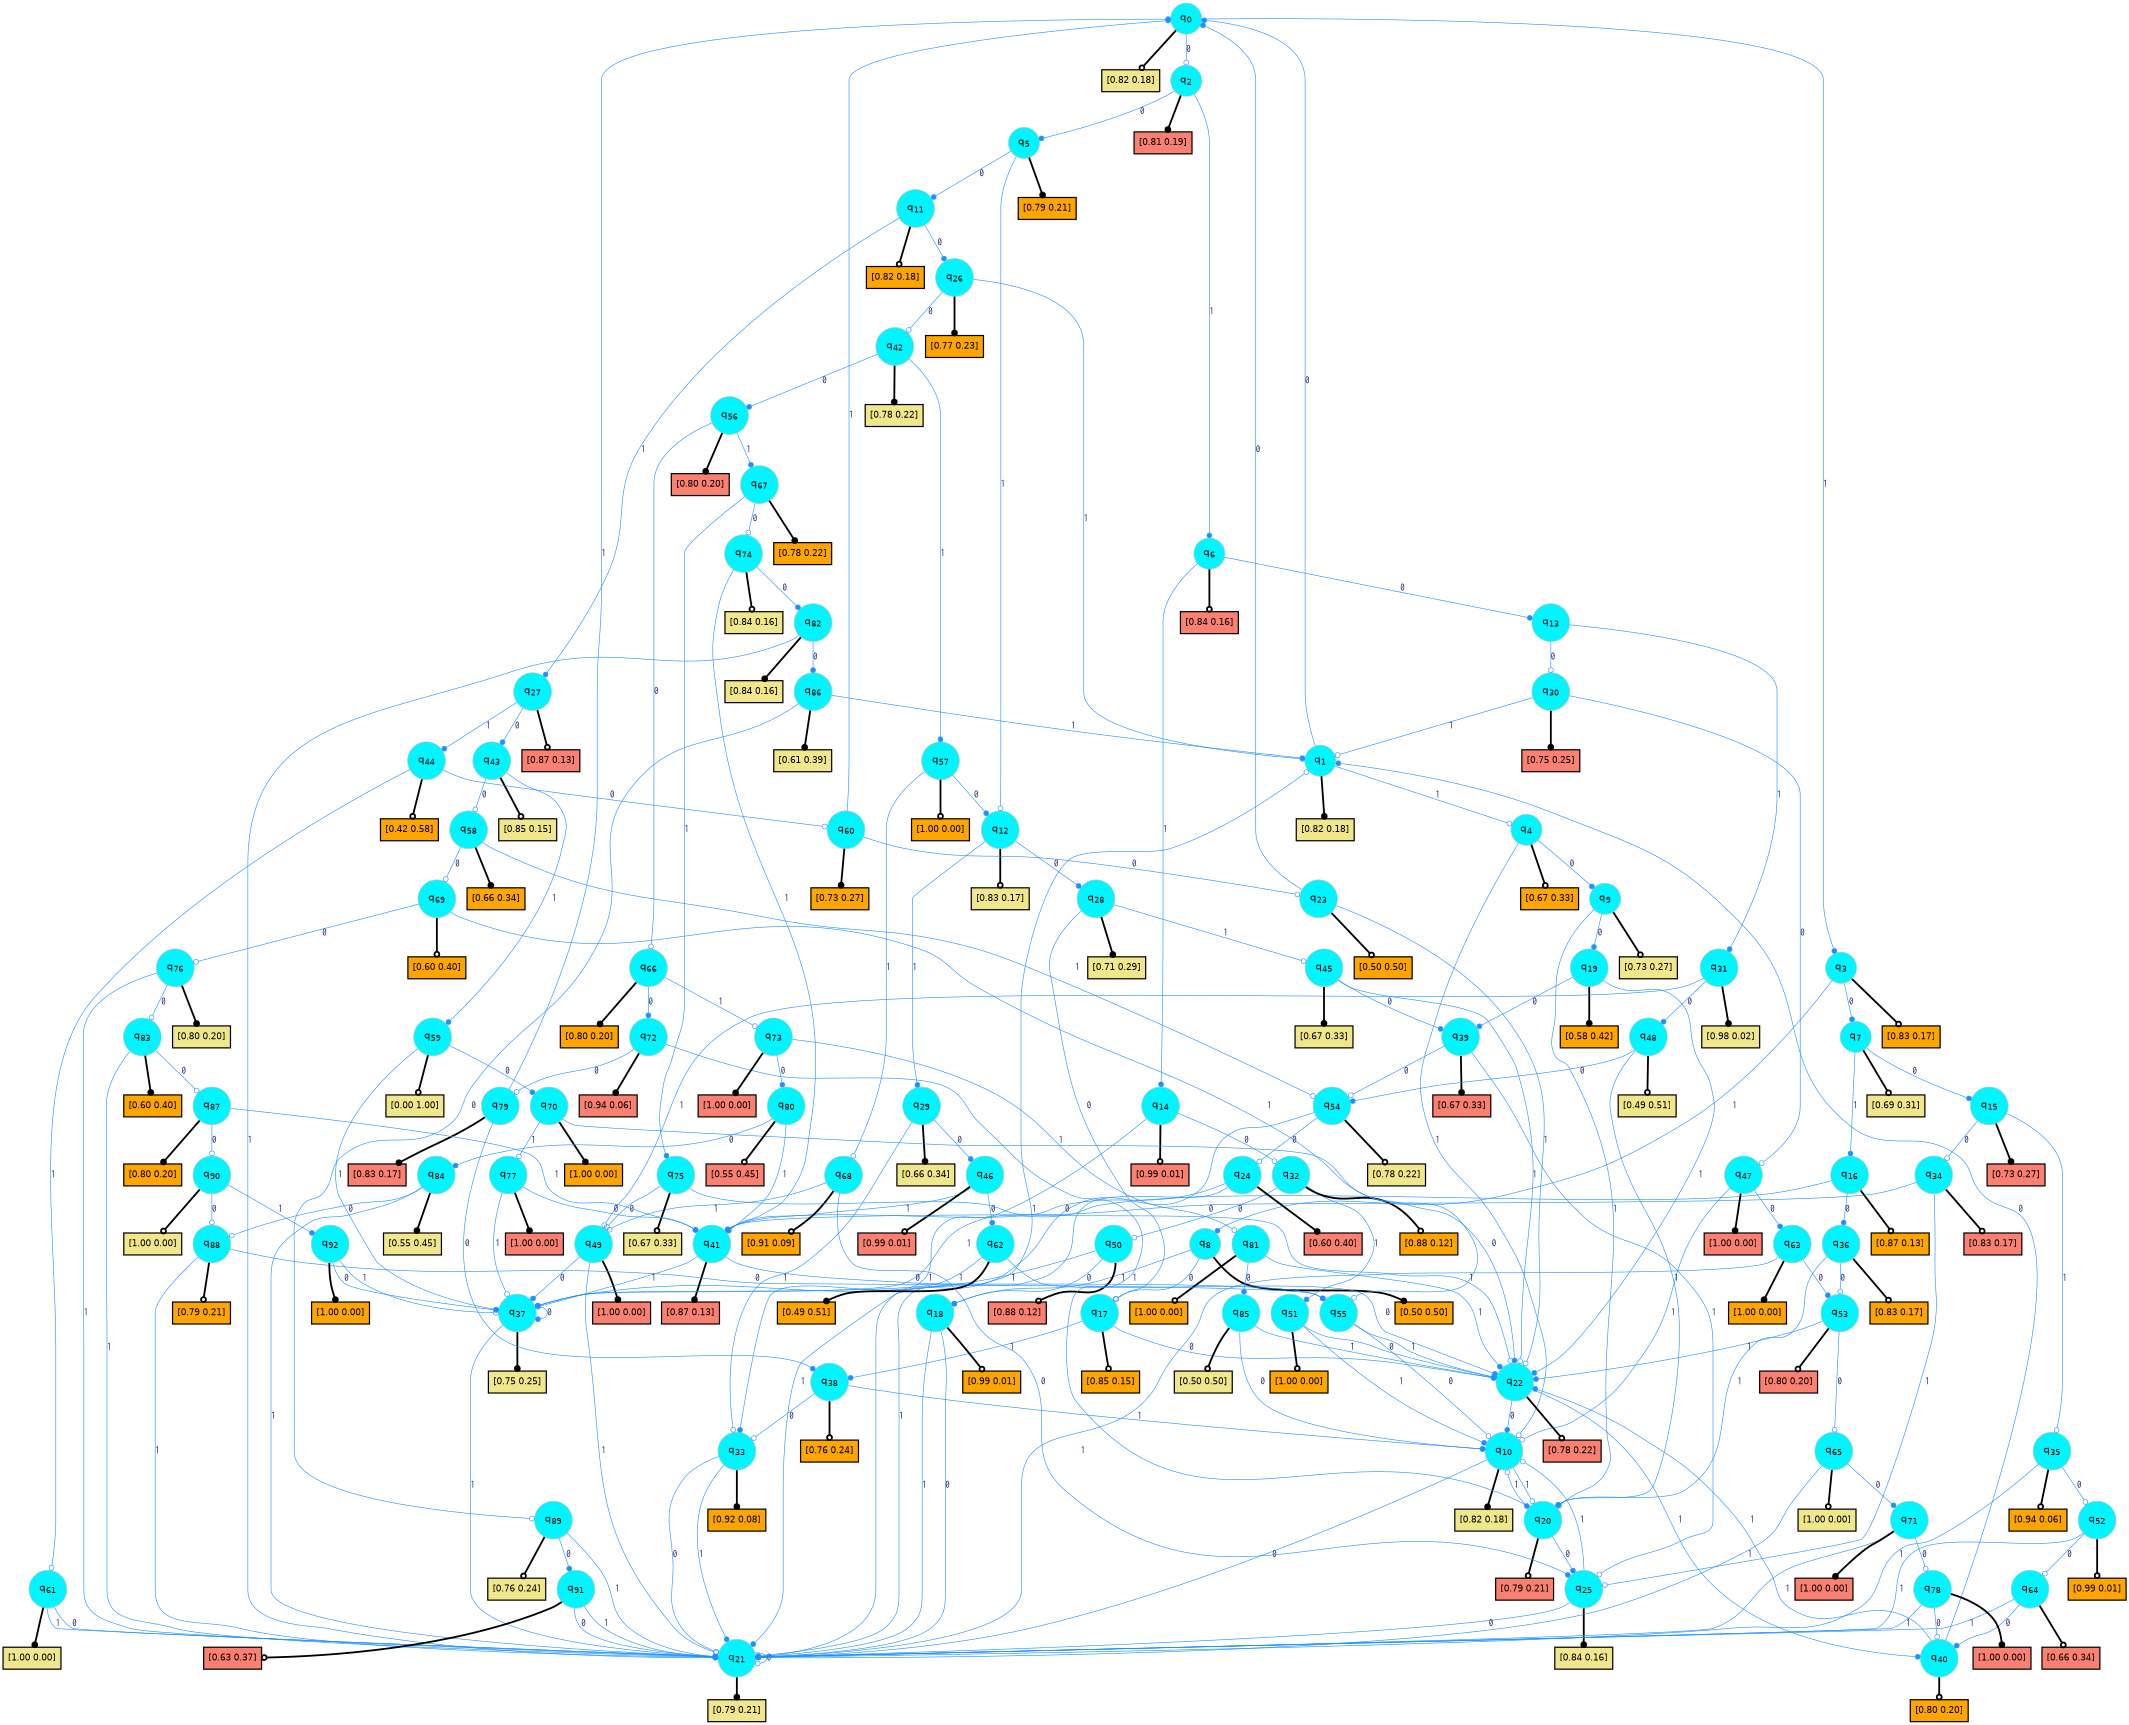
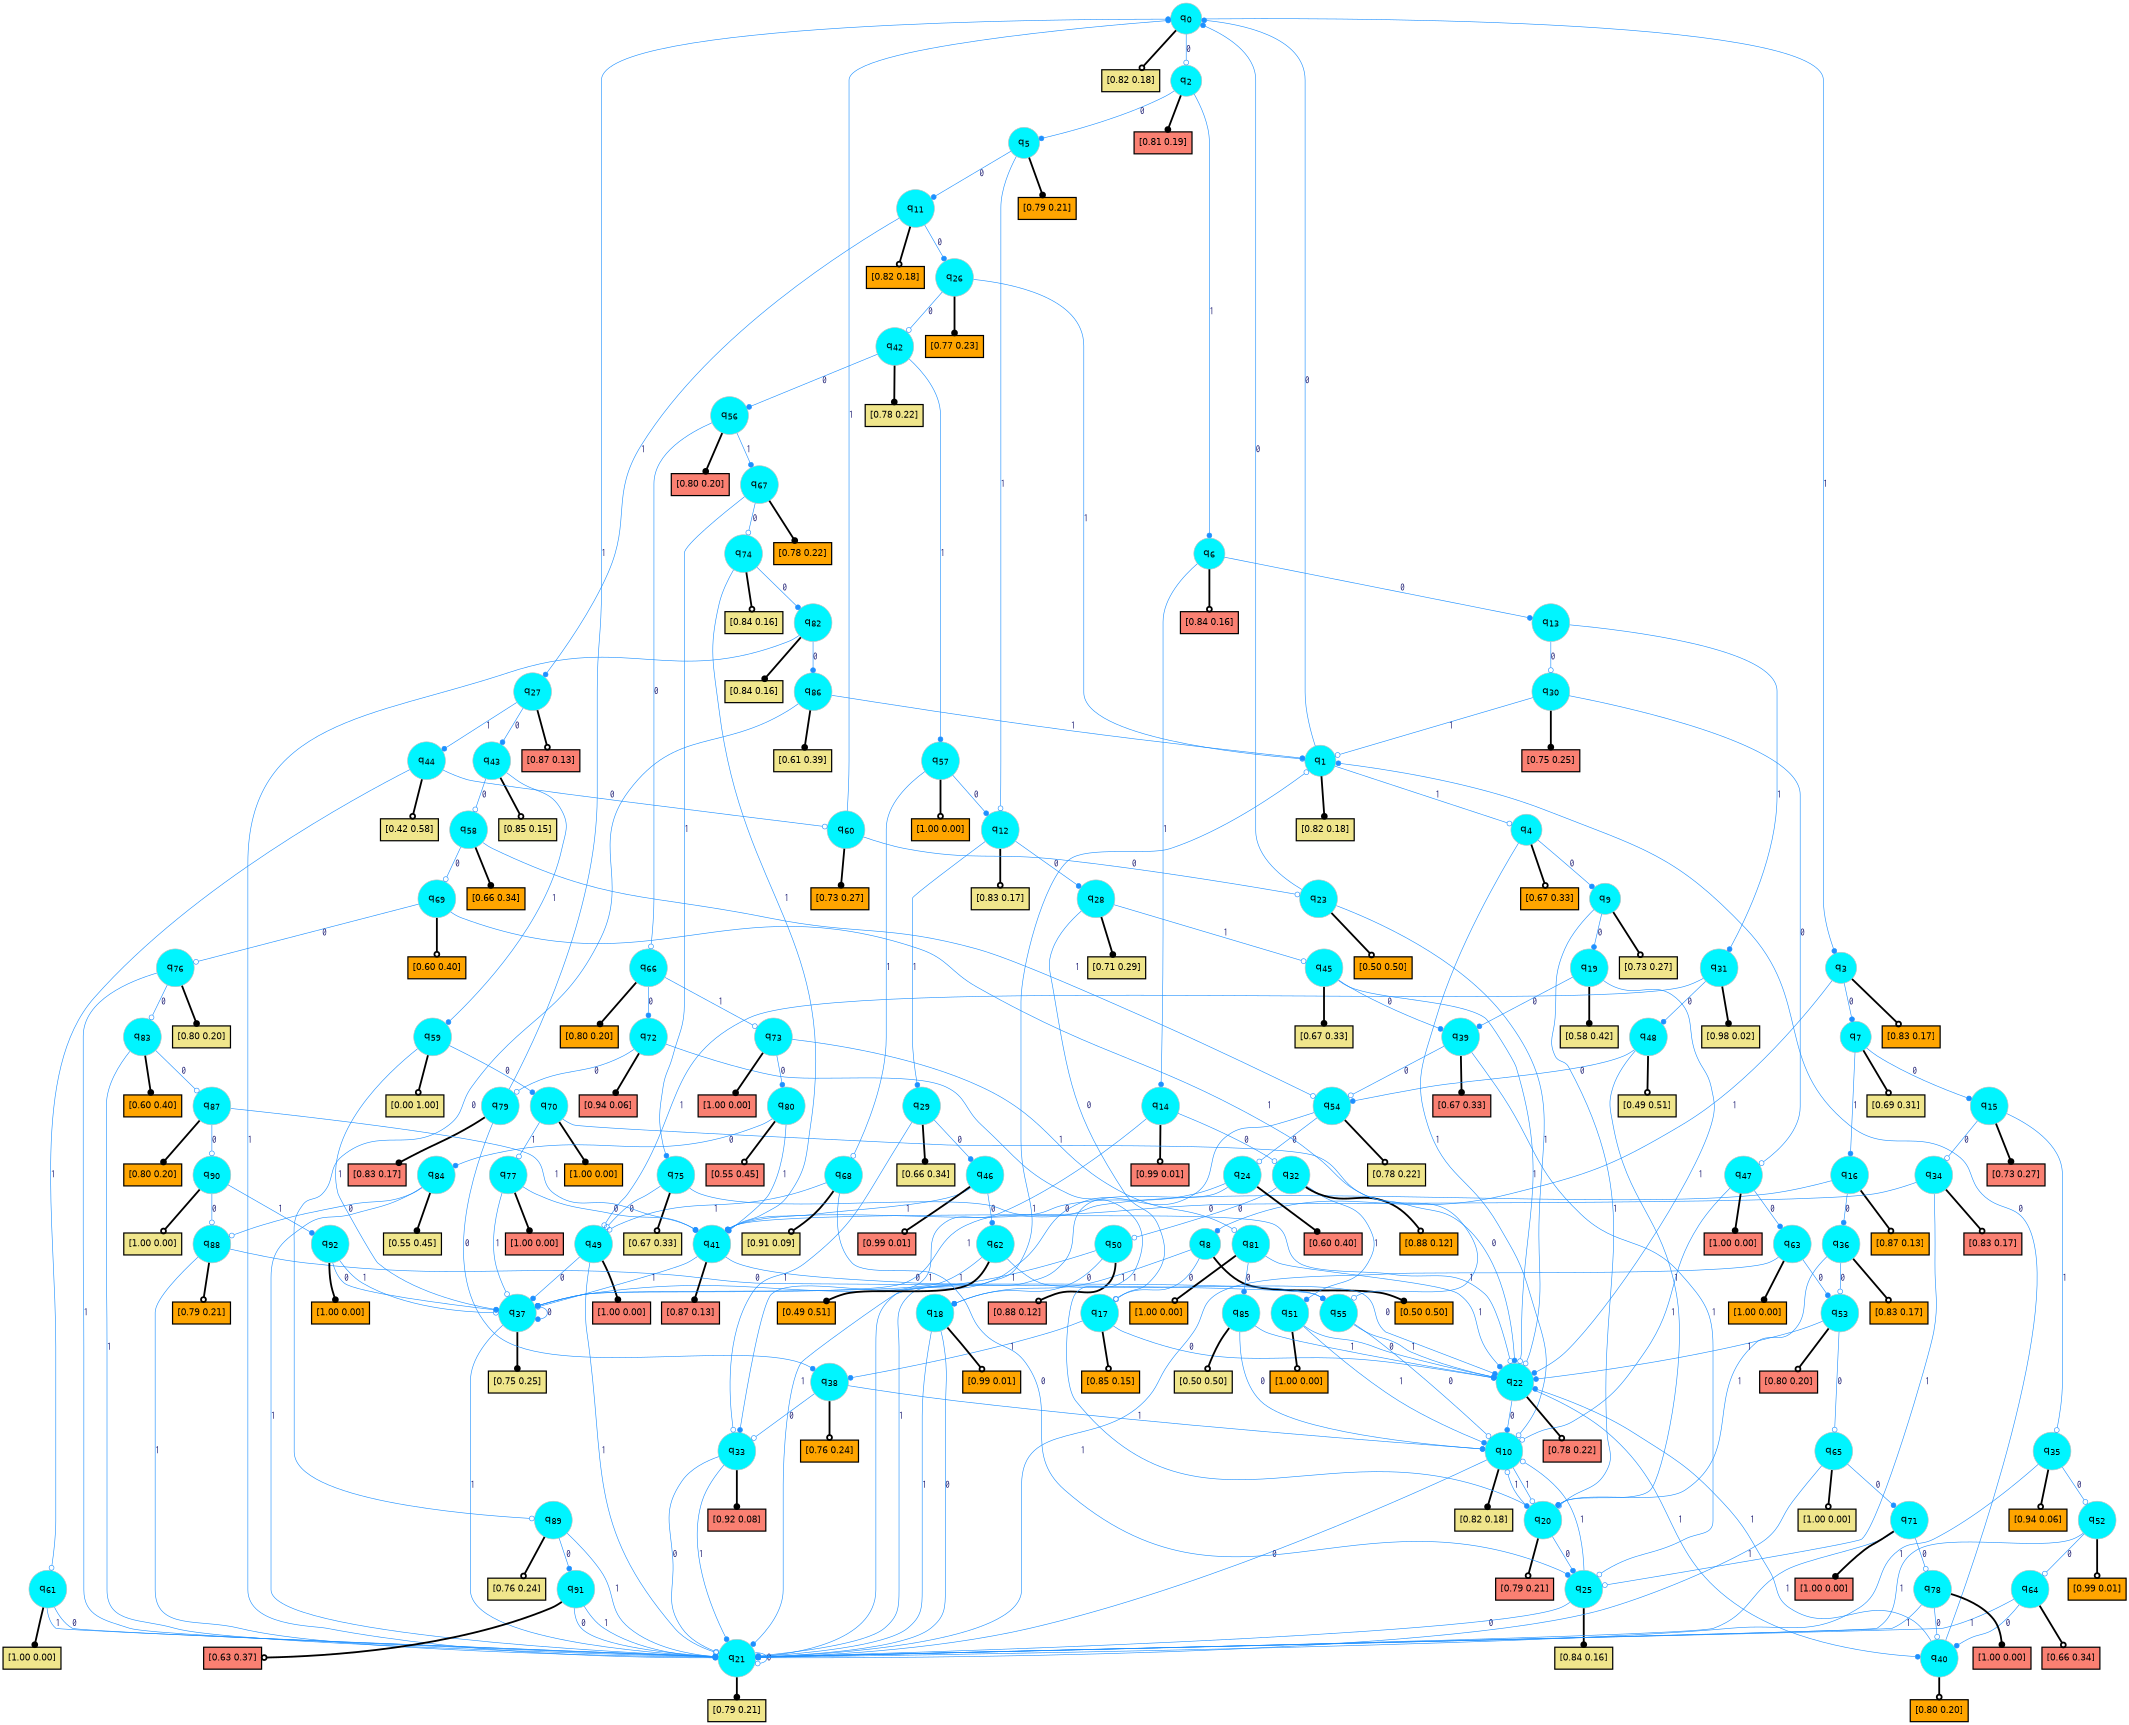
(409, 830) -> (409, 830)
(1589, 1037) -> (1589, 1037)
(771, 1244) -> (771, 1244)
(737, 1520) -> (737, 1520)
